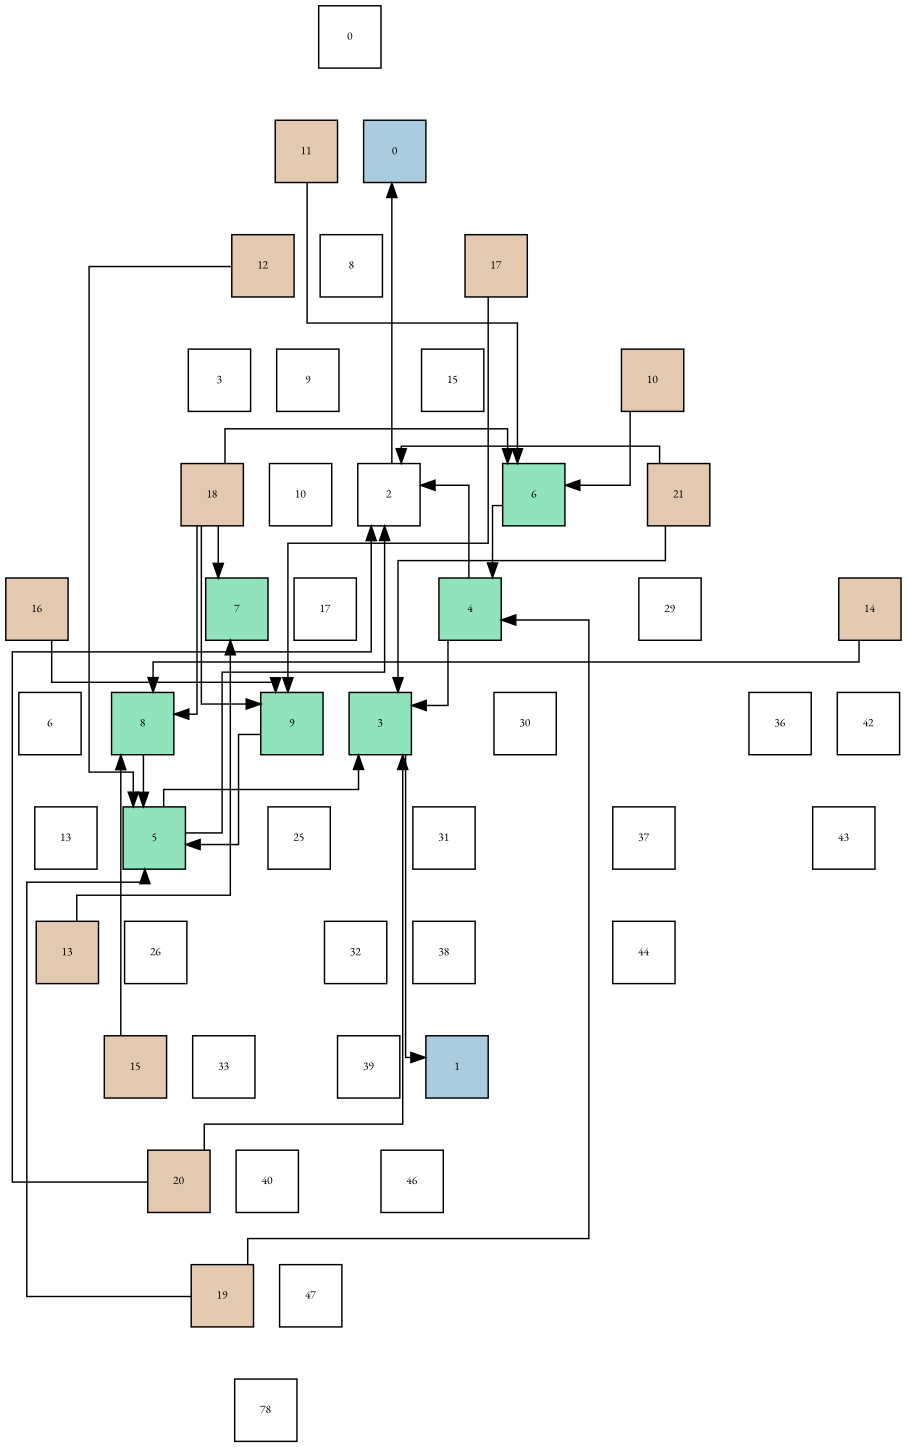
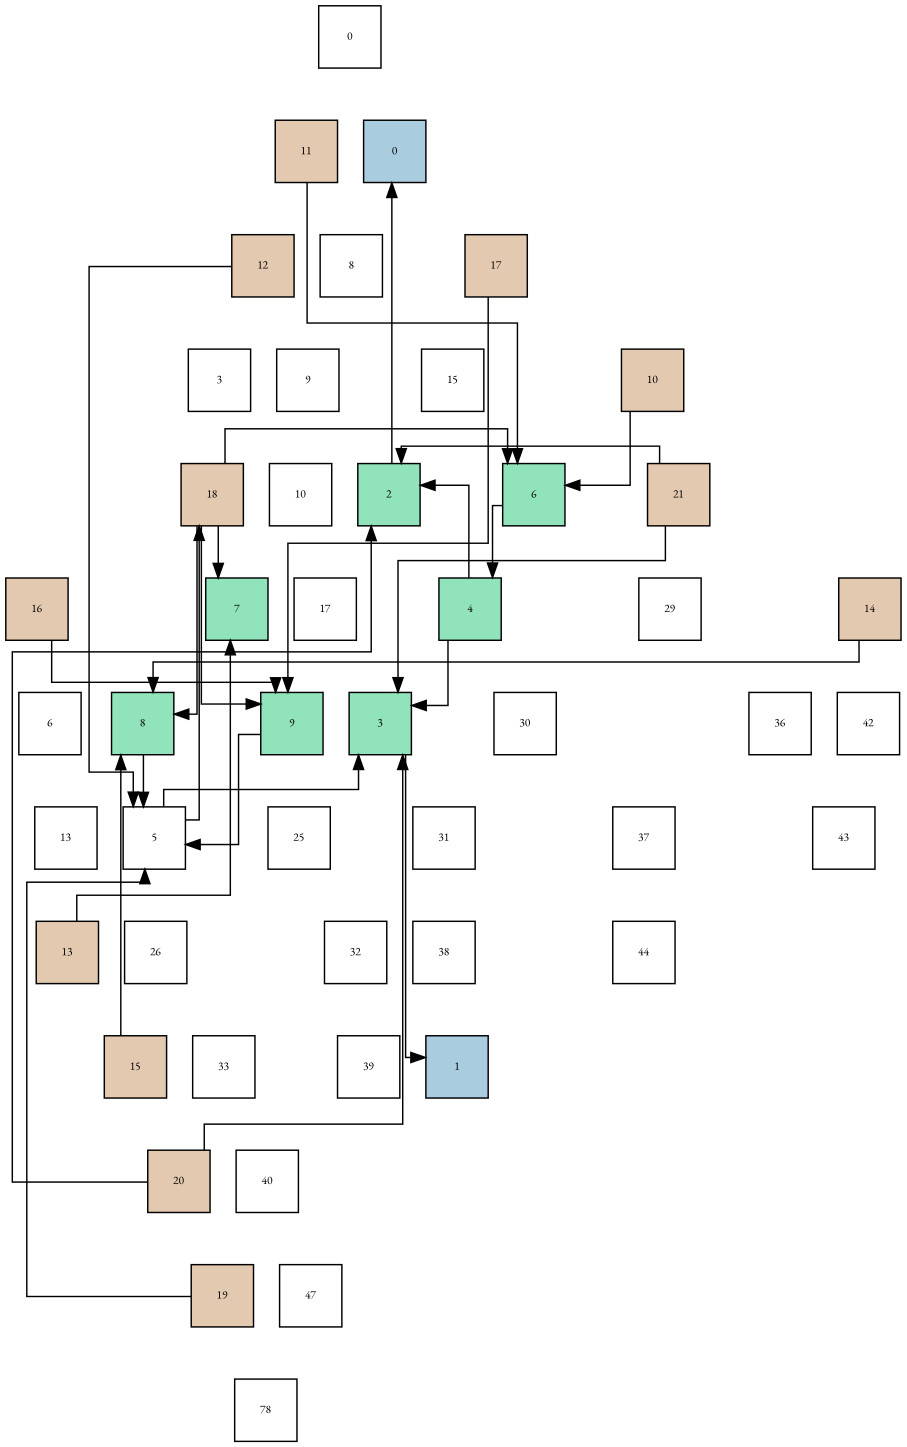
(389, 495) -> (389, 495)
(271, 672) -> (199, 738)
(154, 838) -> (154, 838)
(589, 1076) -> none
(412, 1181) -> none
